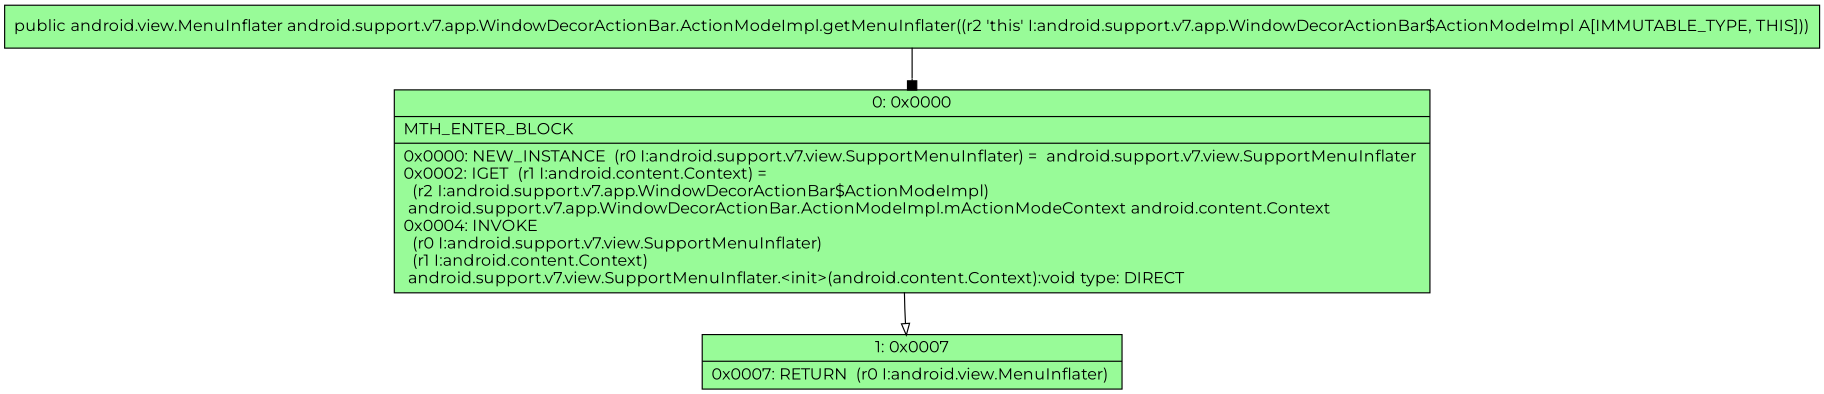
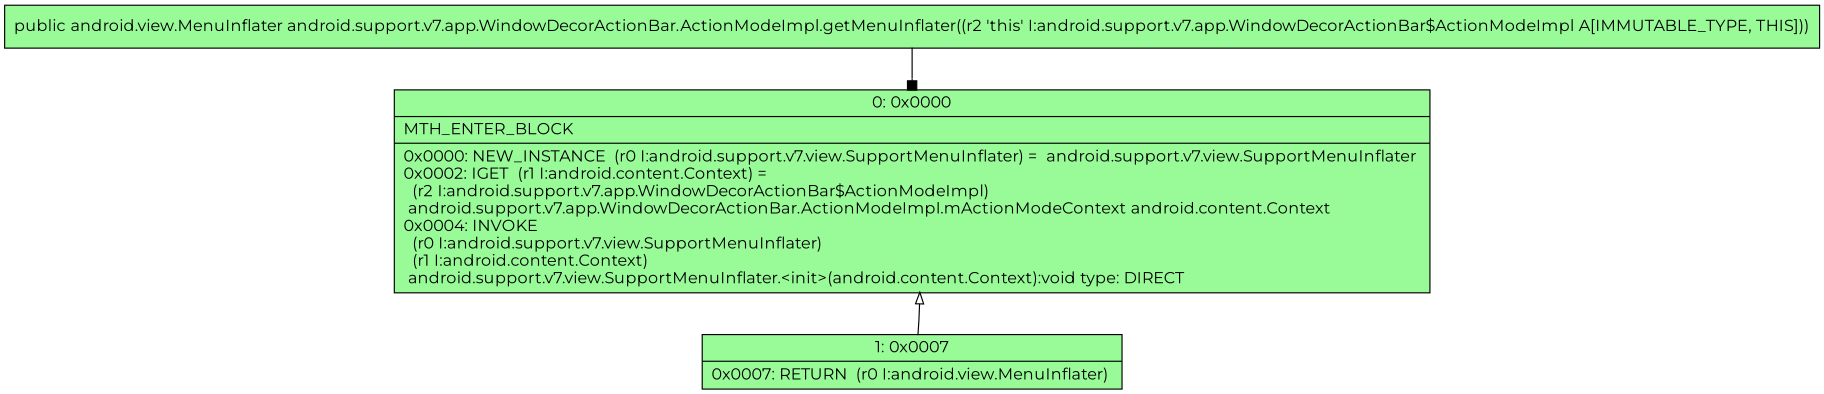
(905, 308) -> (919, 320)
